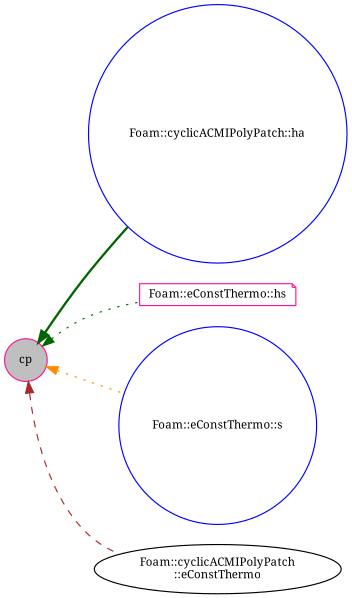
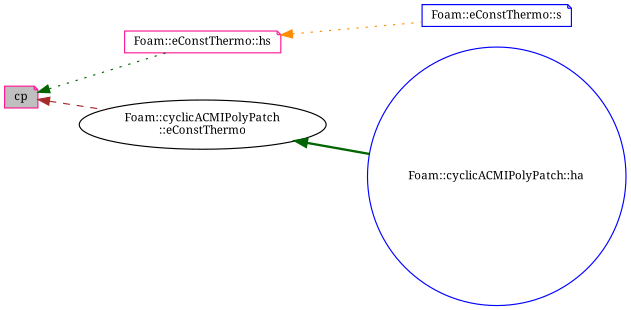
(84, 278) -> (338, 148)
(26, 360) -> (21, 97)
(91, 382) -> (357, 28)
(218, 426) -> (497, 16)
